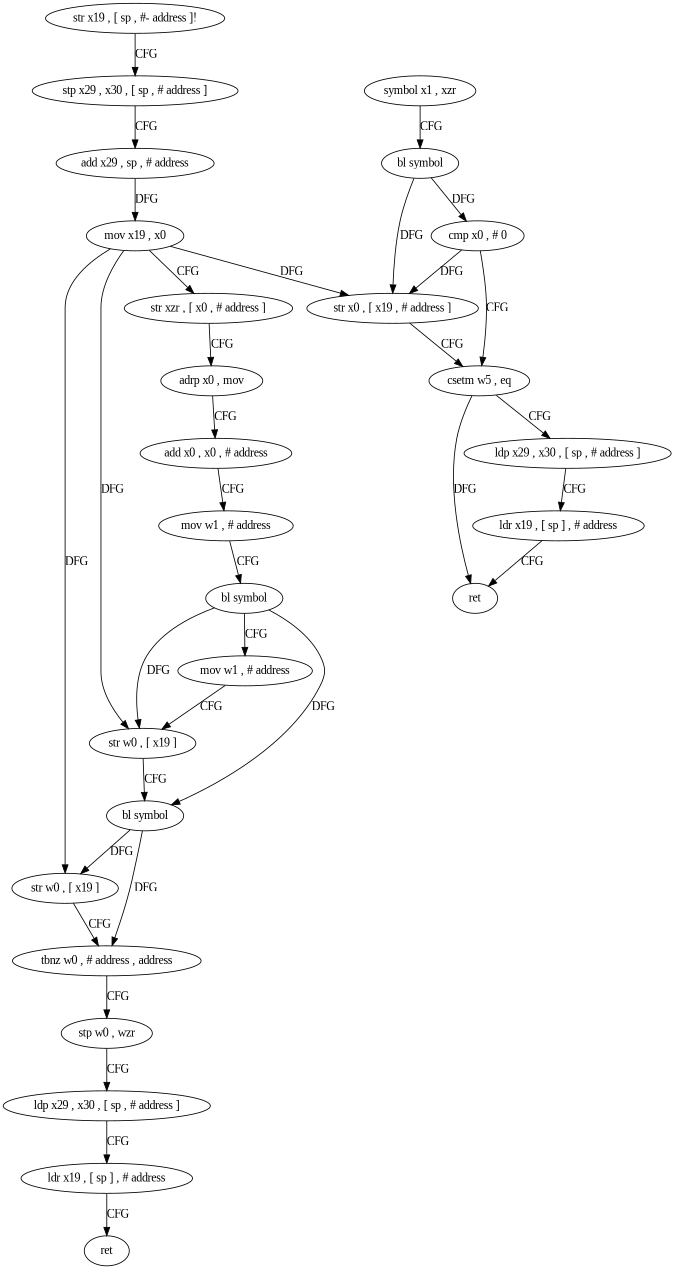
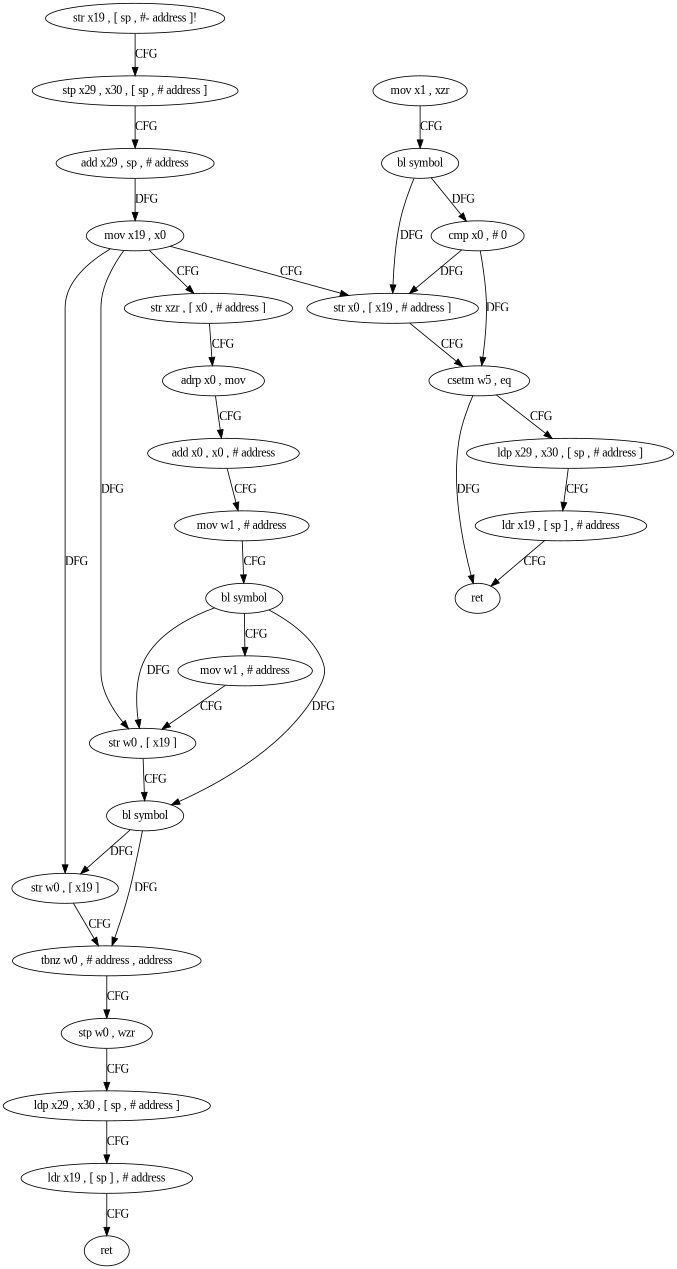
(420, 91) -> (420, 91)
(292, 272) -> (291, 272)
(497, 308) -> (498, 308)
